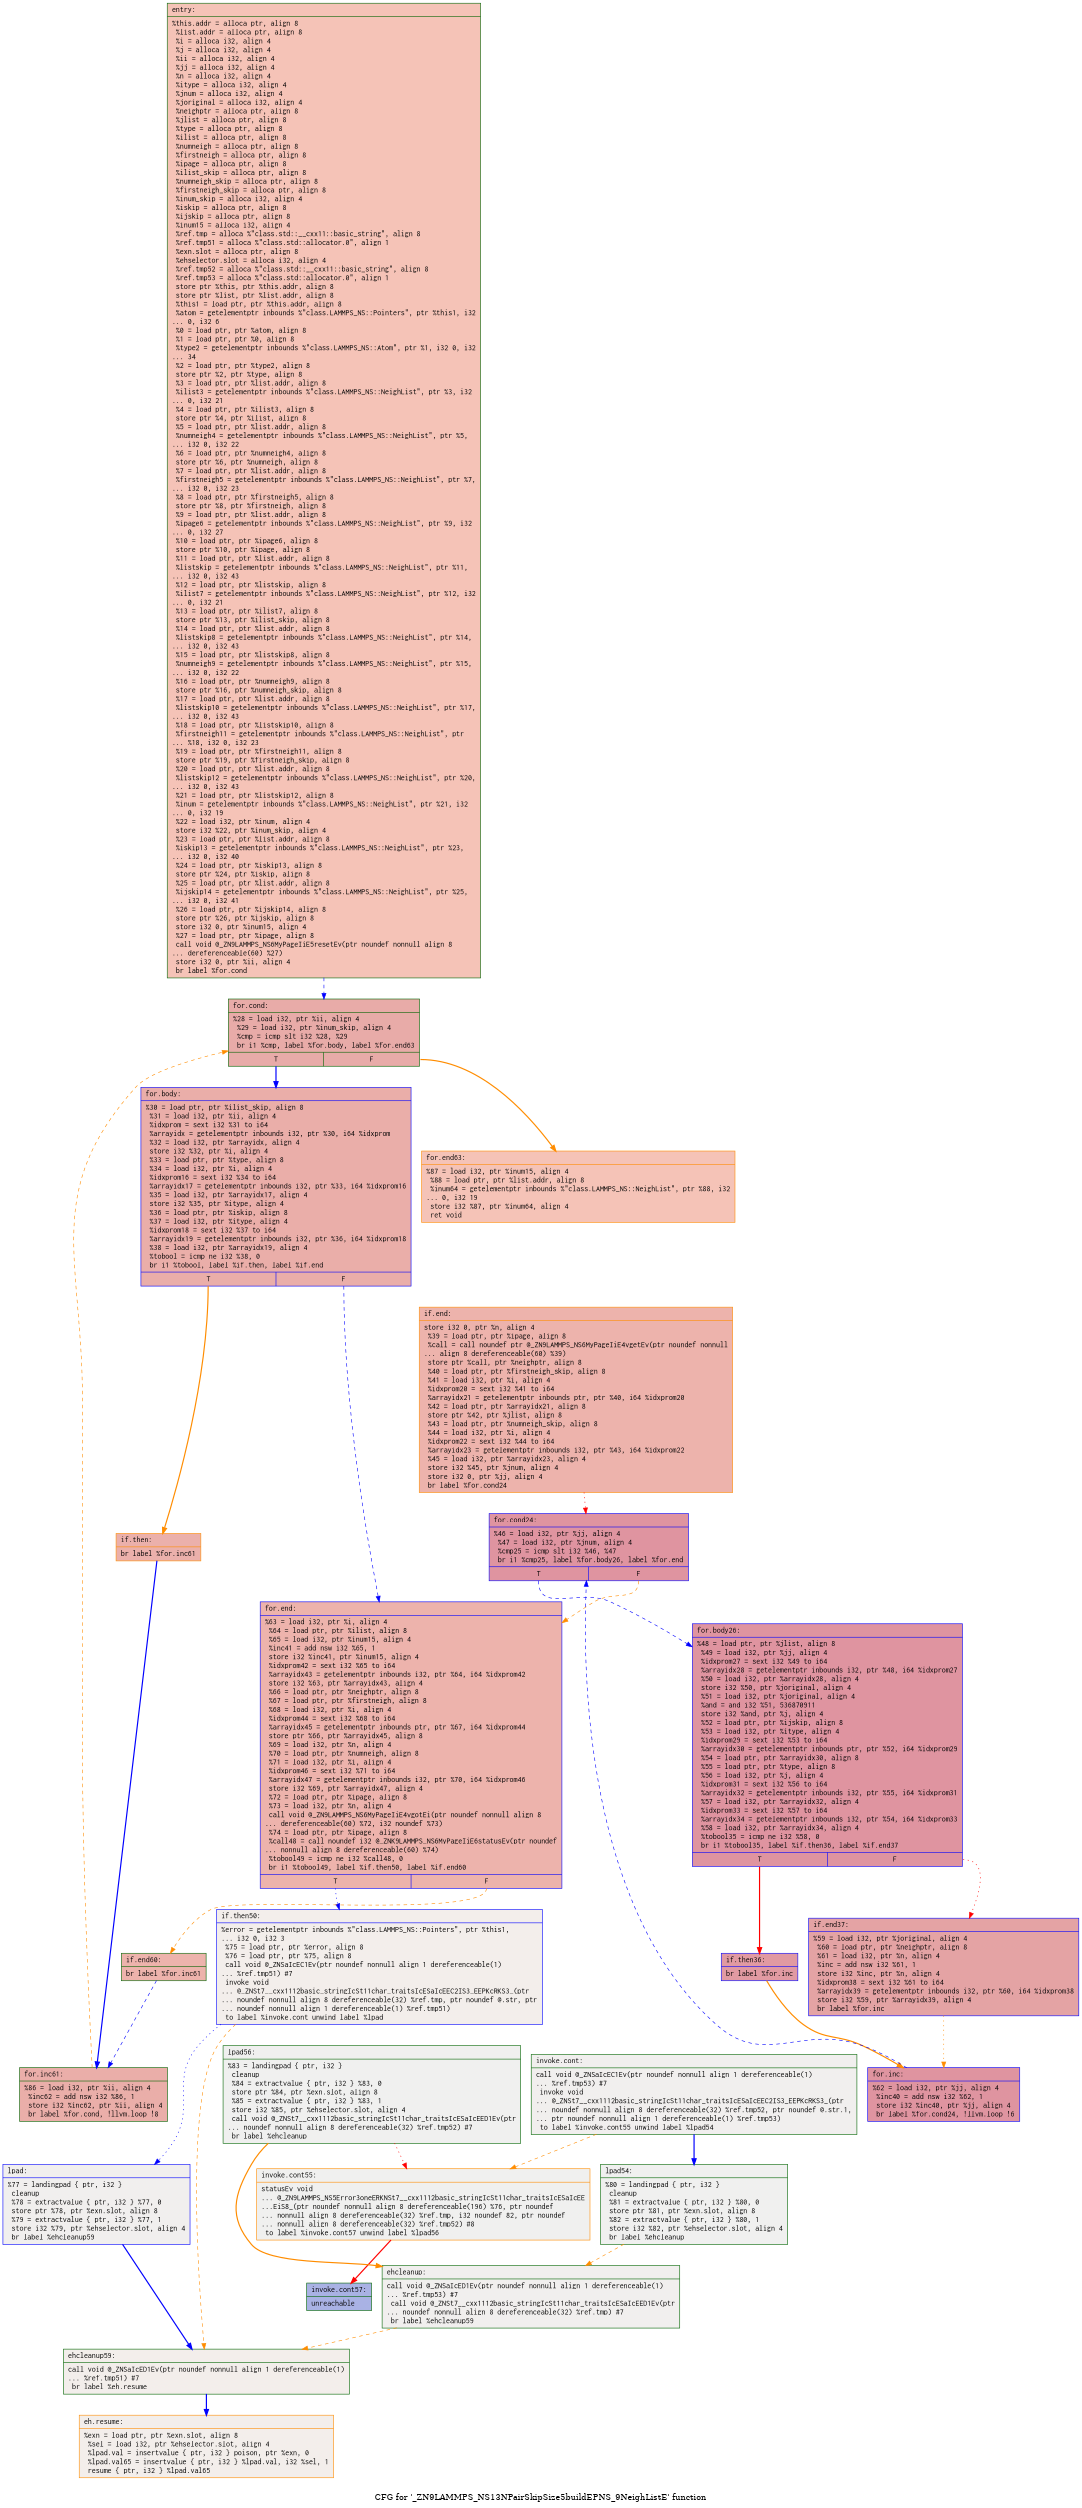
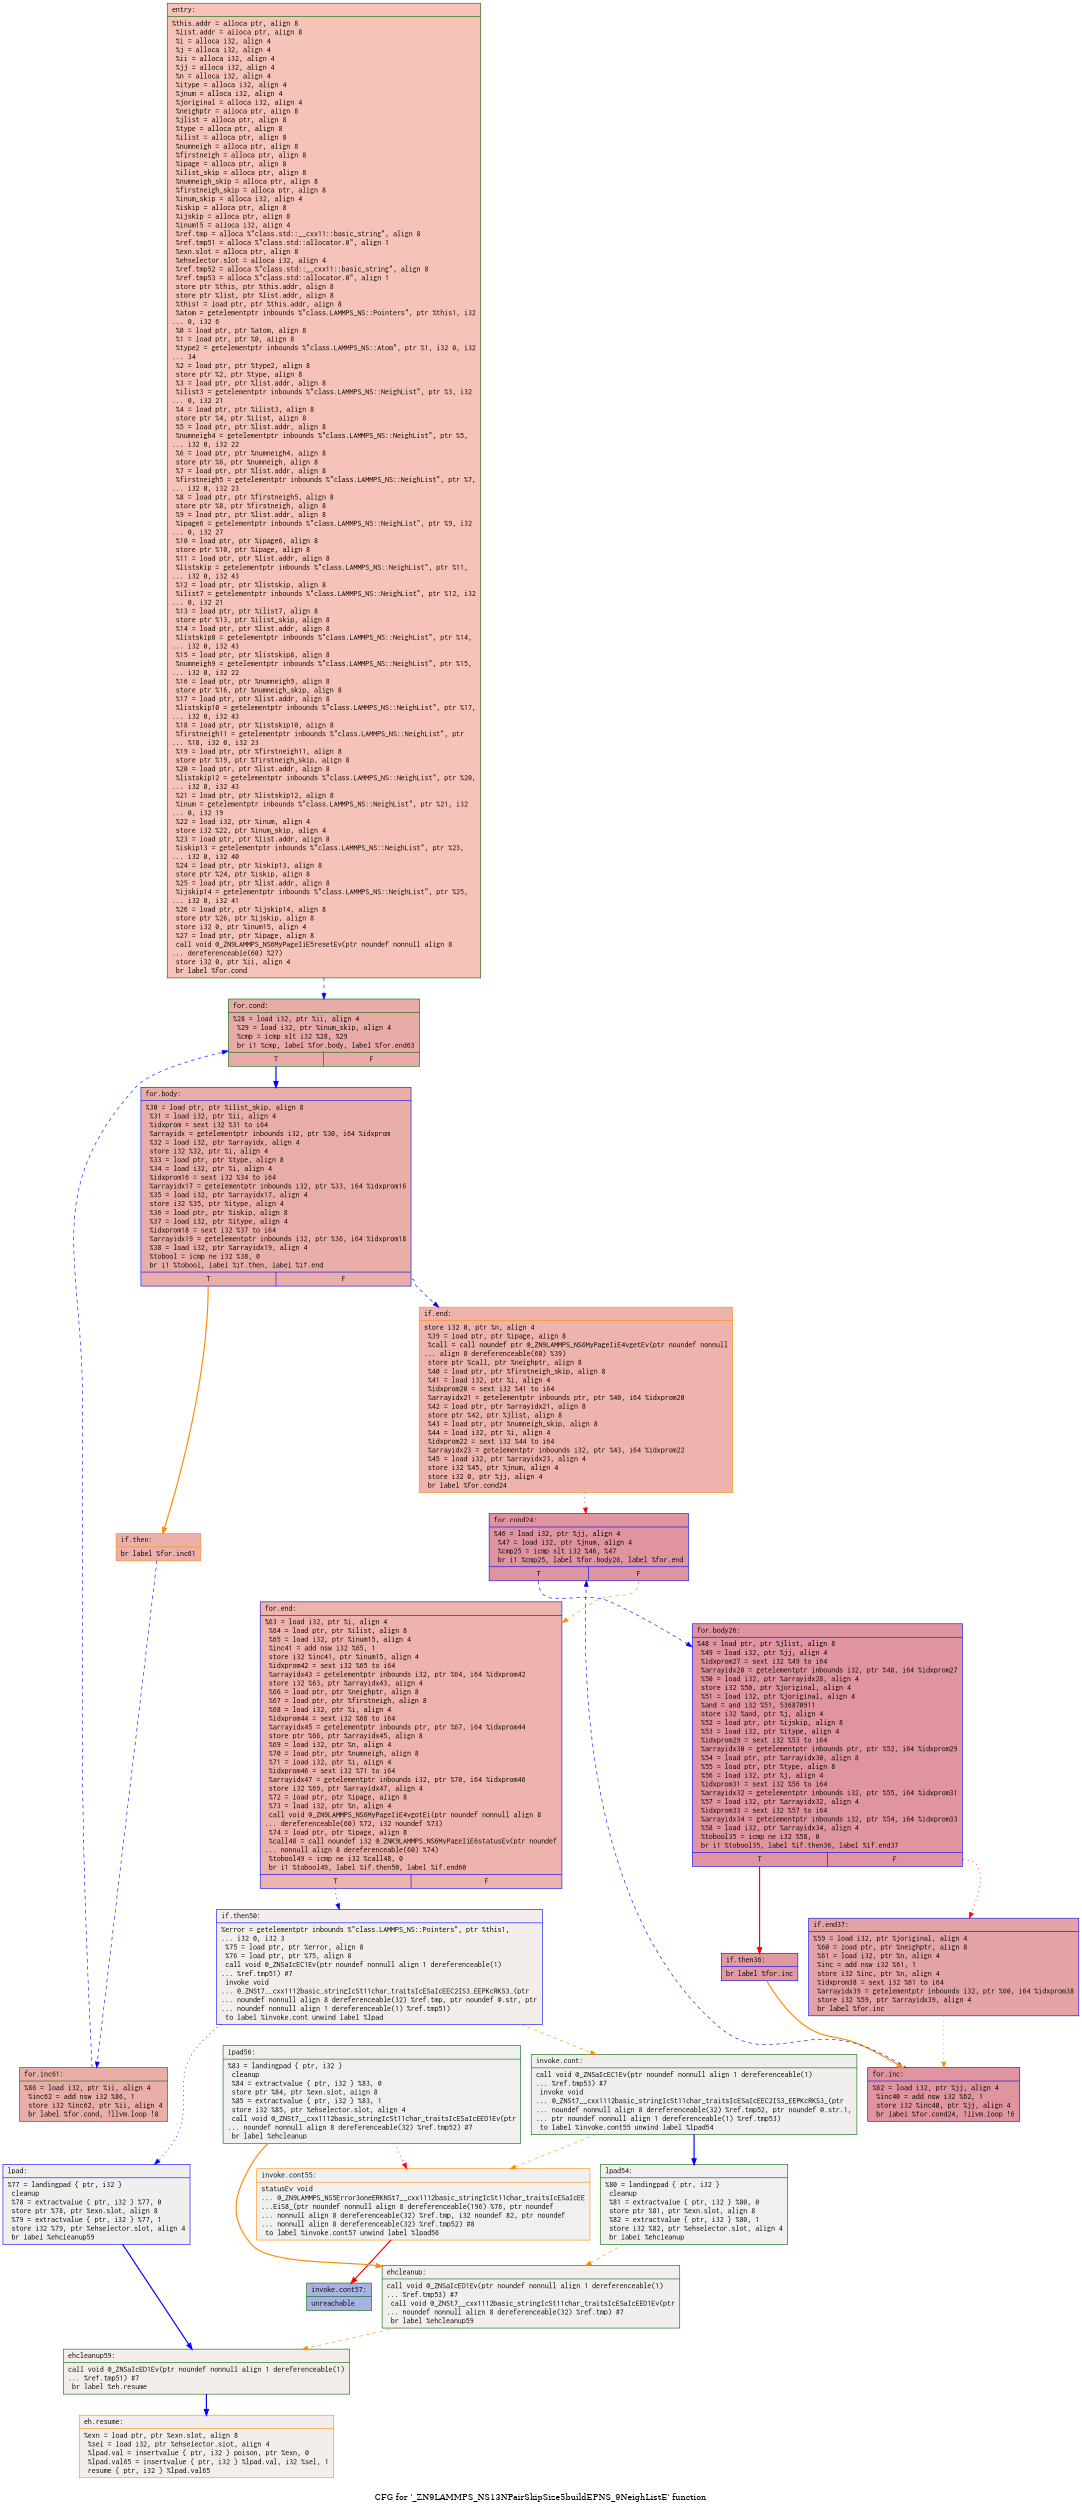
(578, 1187) -> none
(354, 1442) -> (422, 1292)
(82, 1522) -> (82, 1522)
(127, 1811) -> (127, 1811)
(164, 1967) -> none
(197, 2179) -> (556, 2038)
